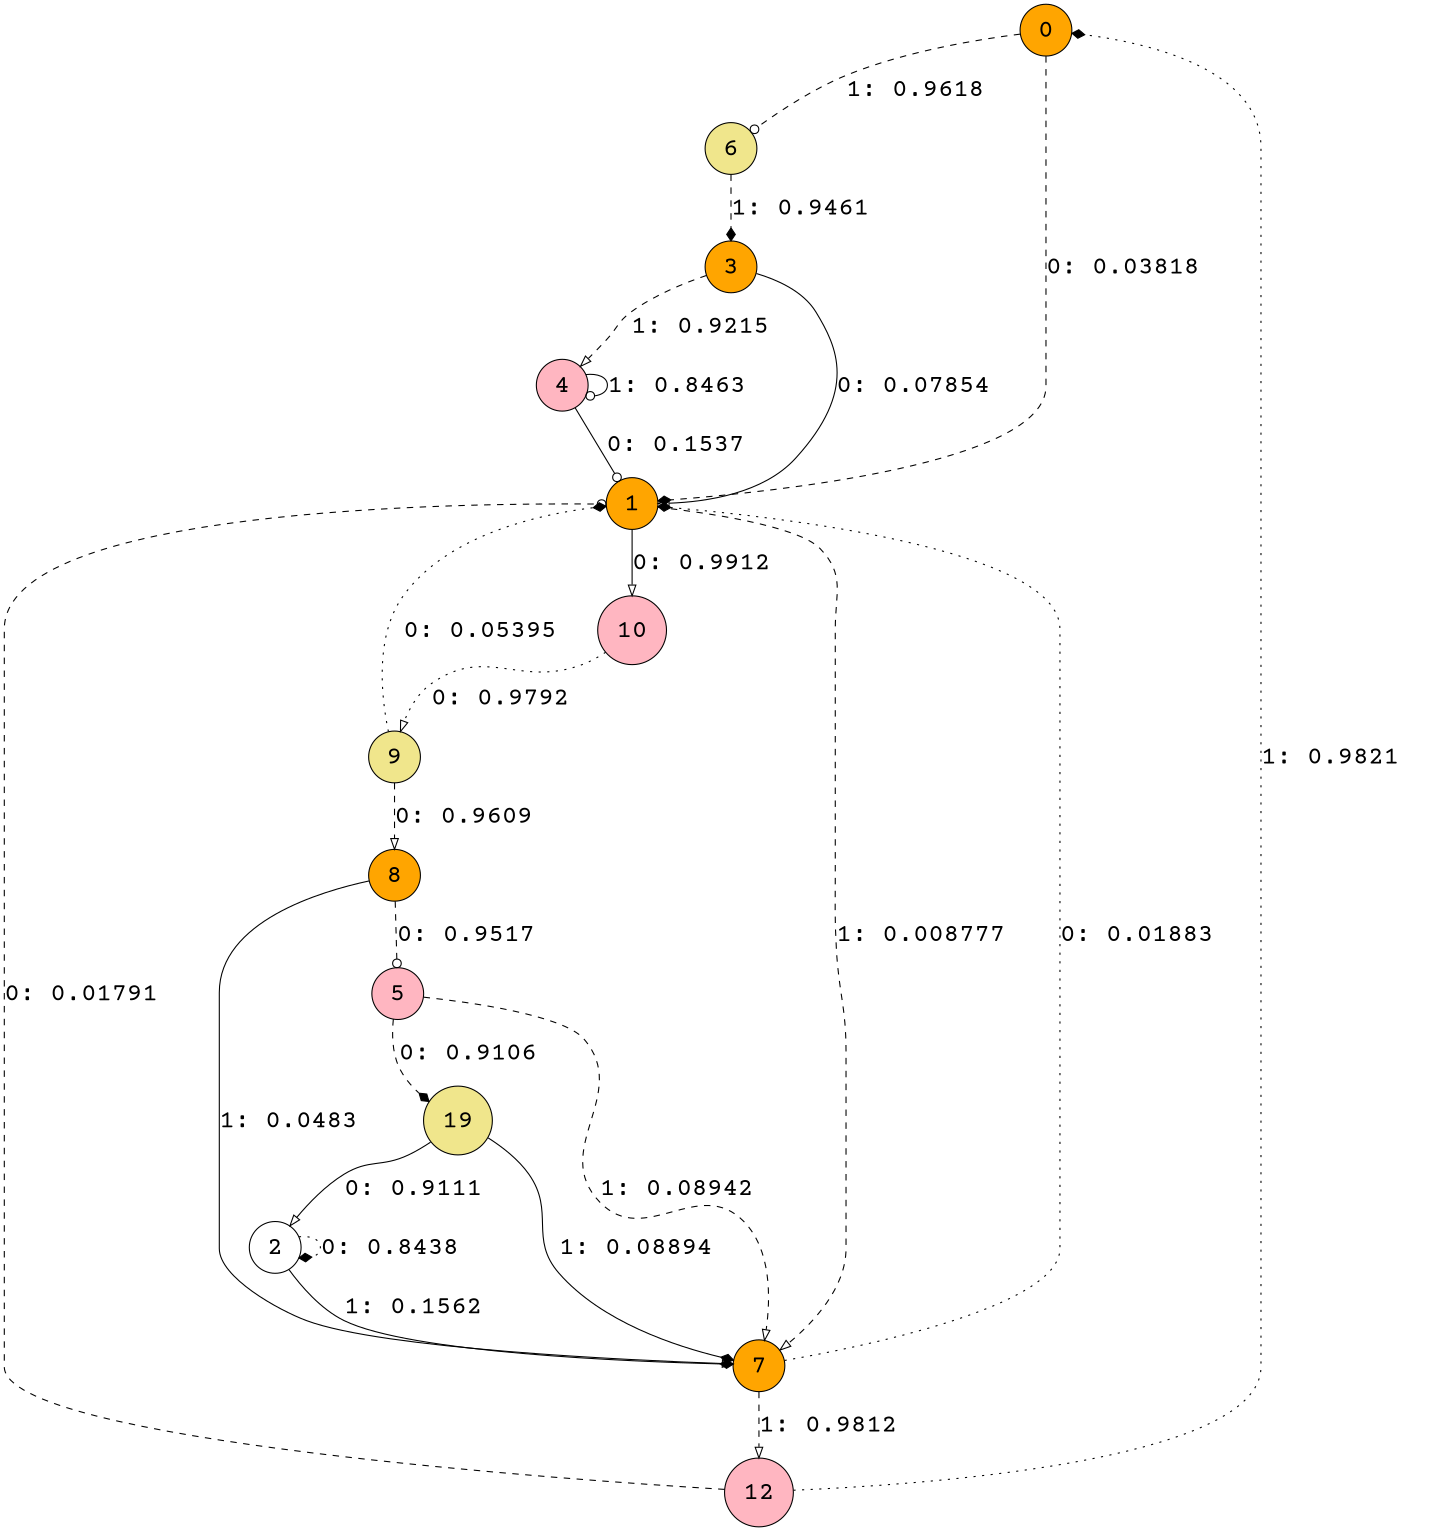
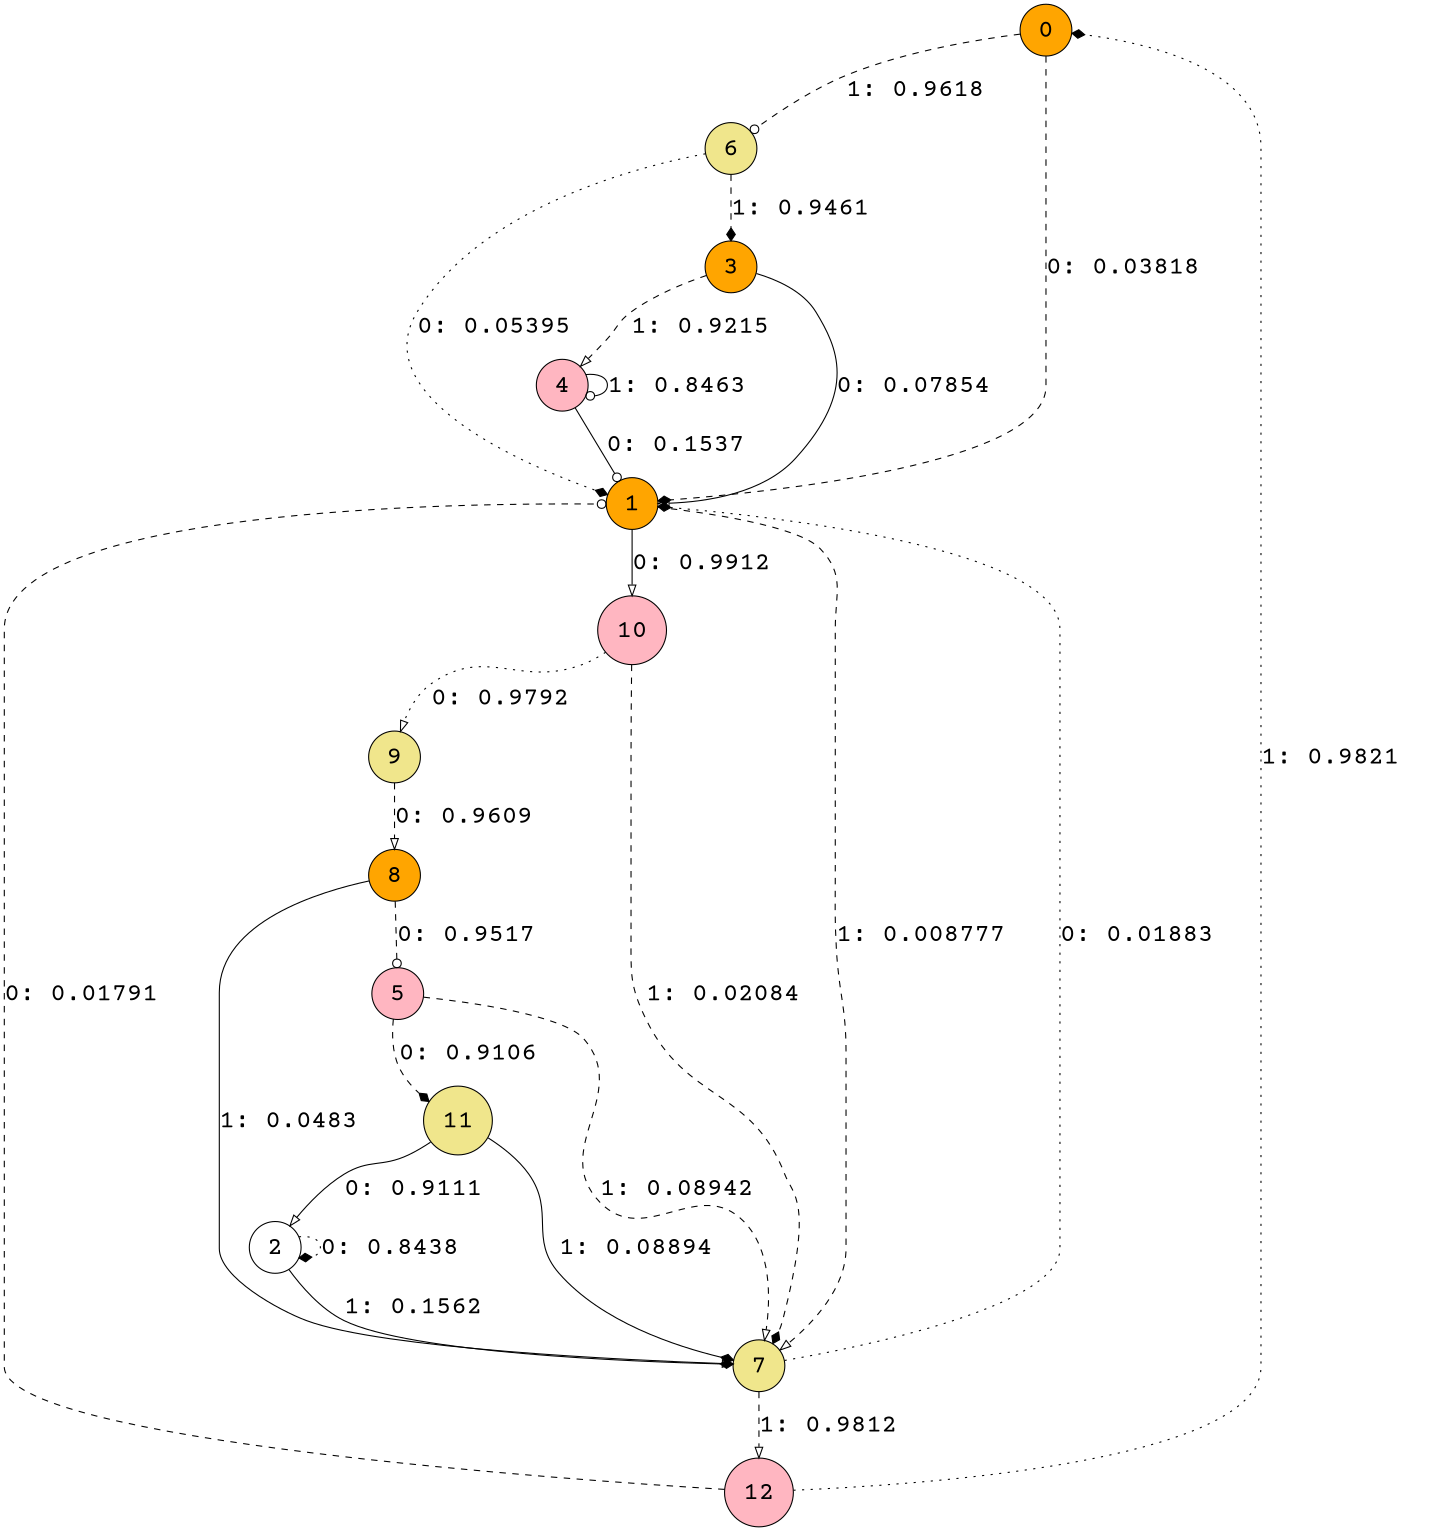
(429, 569) -> (434, 290)
none -> (650, 1026)
(458, 1120) -> (458, 1120)
(759, 1366) -> (759, 1366)
